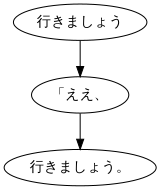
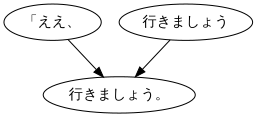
(80, 54) -> (156, 55)
